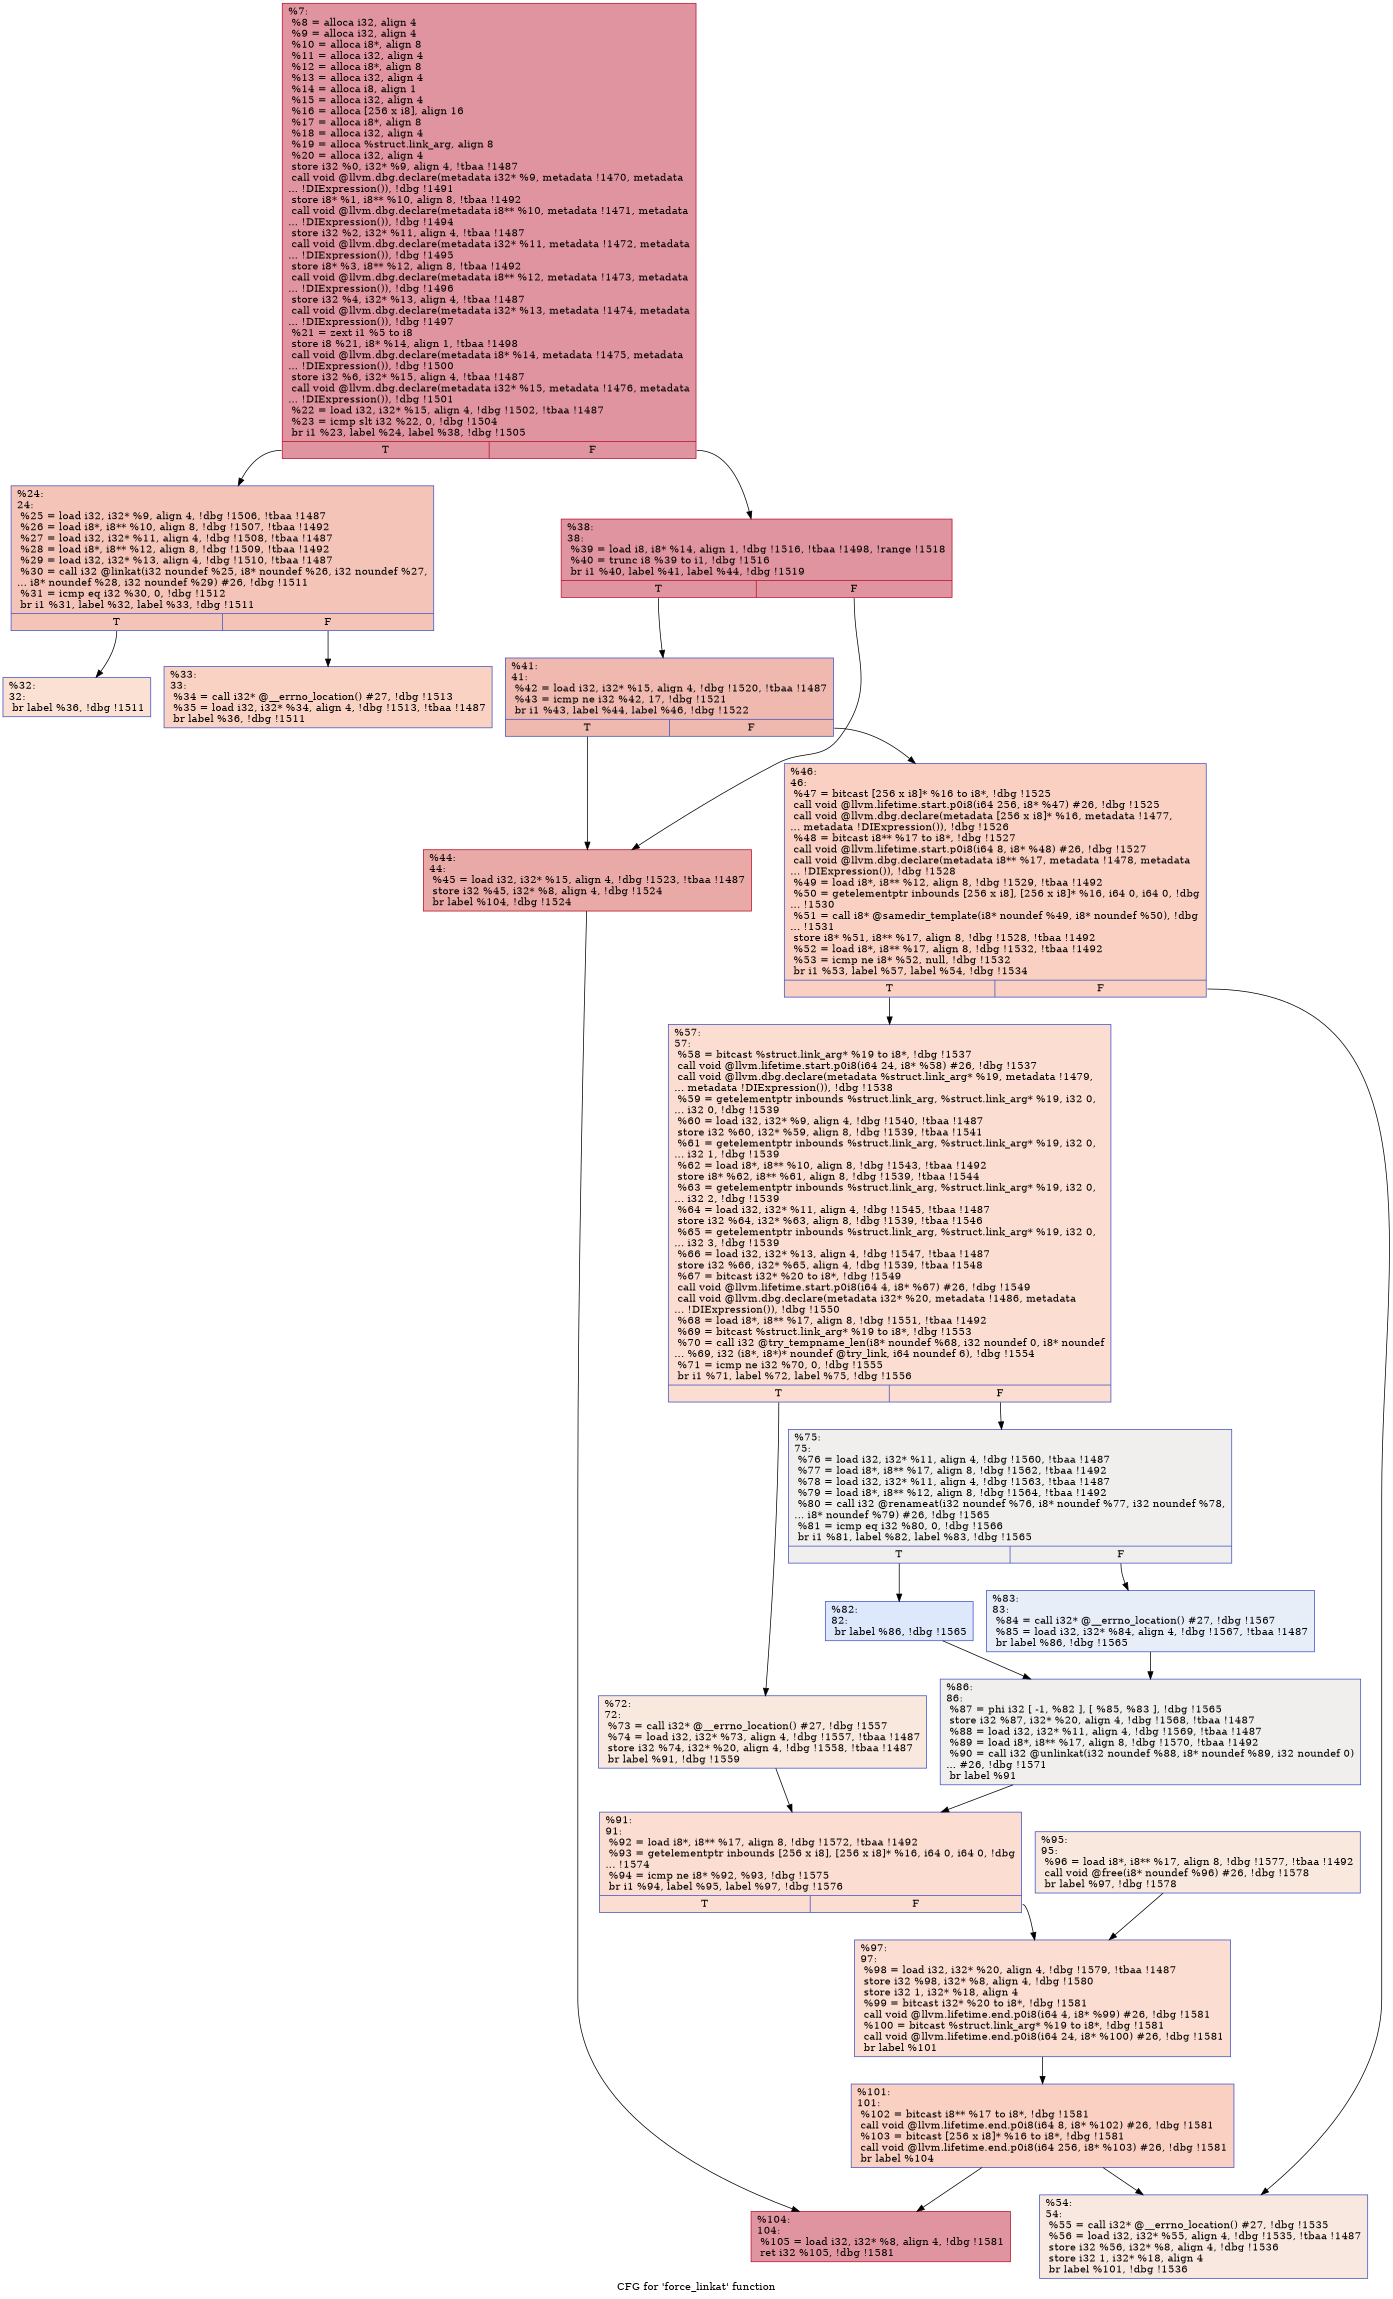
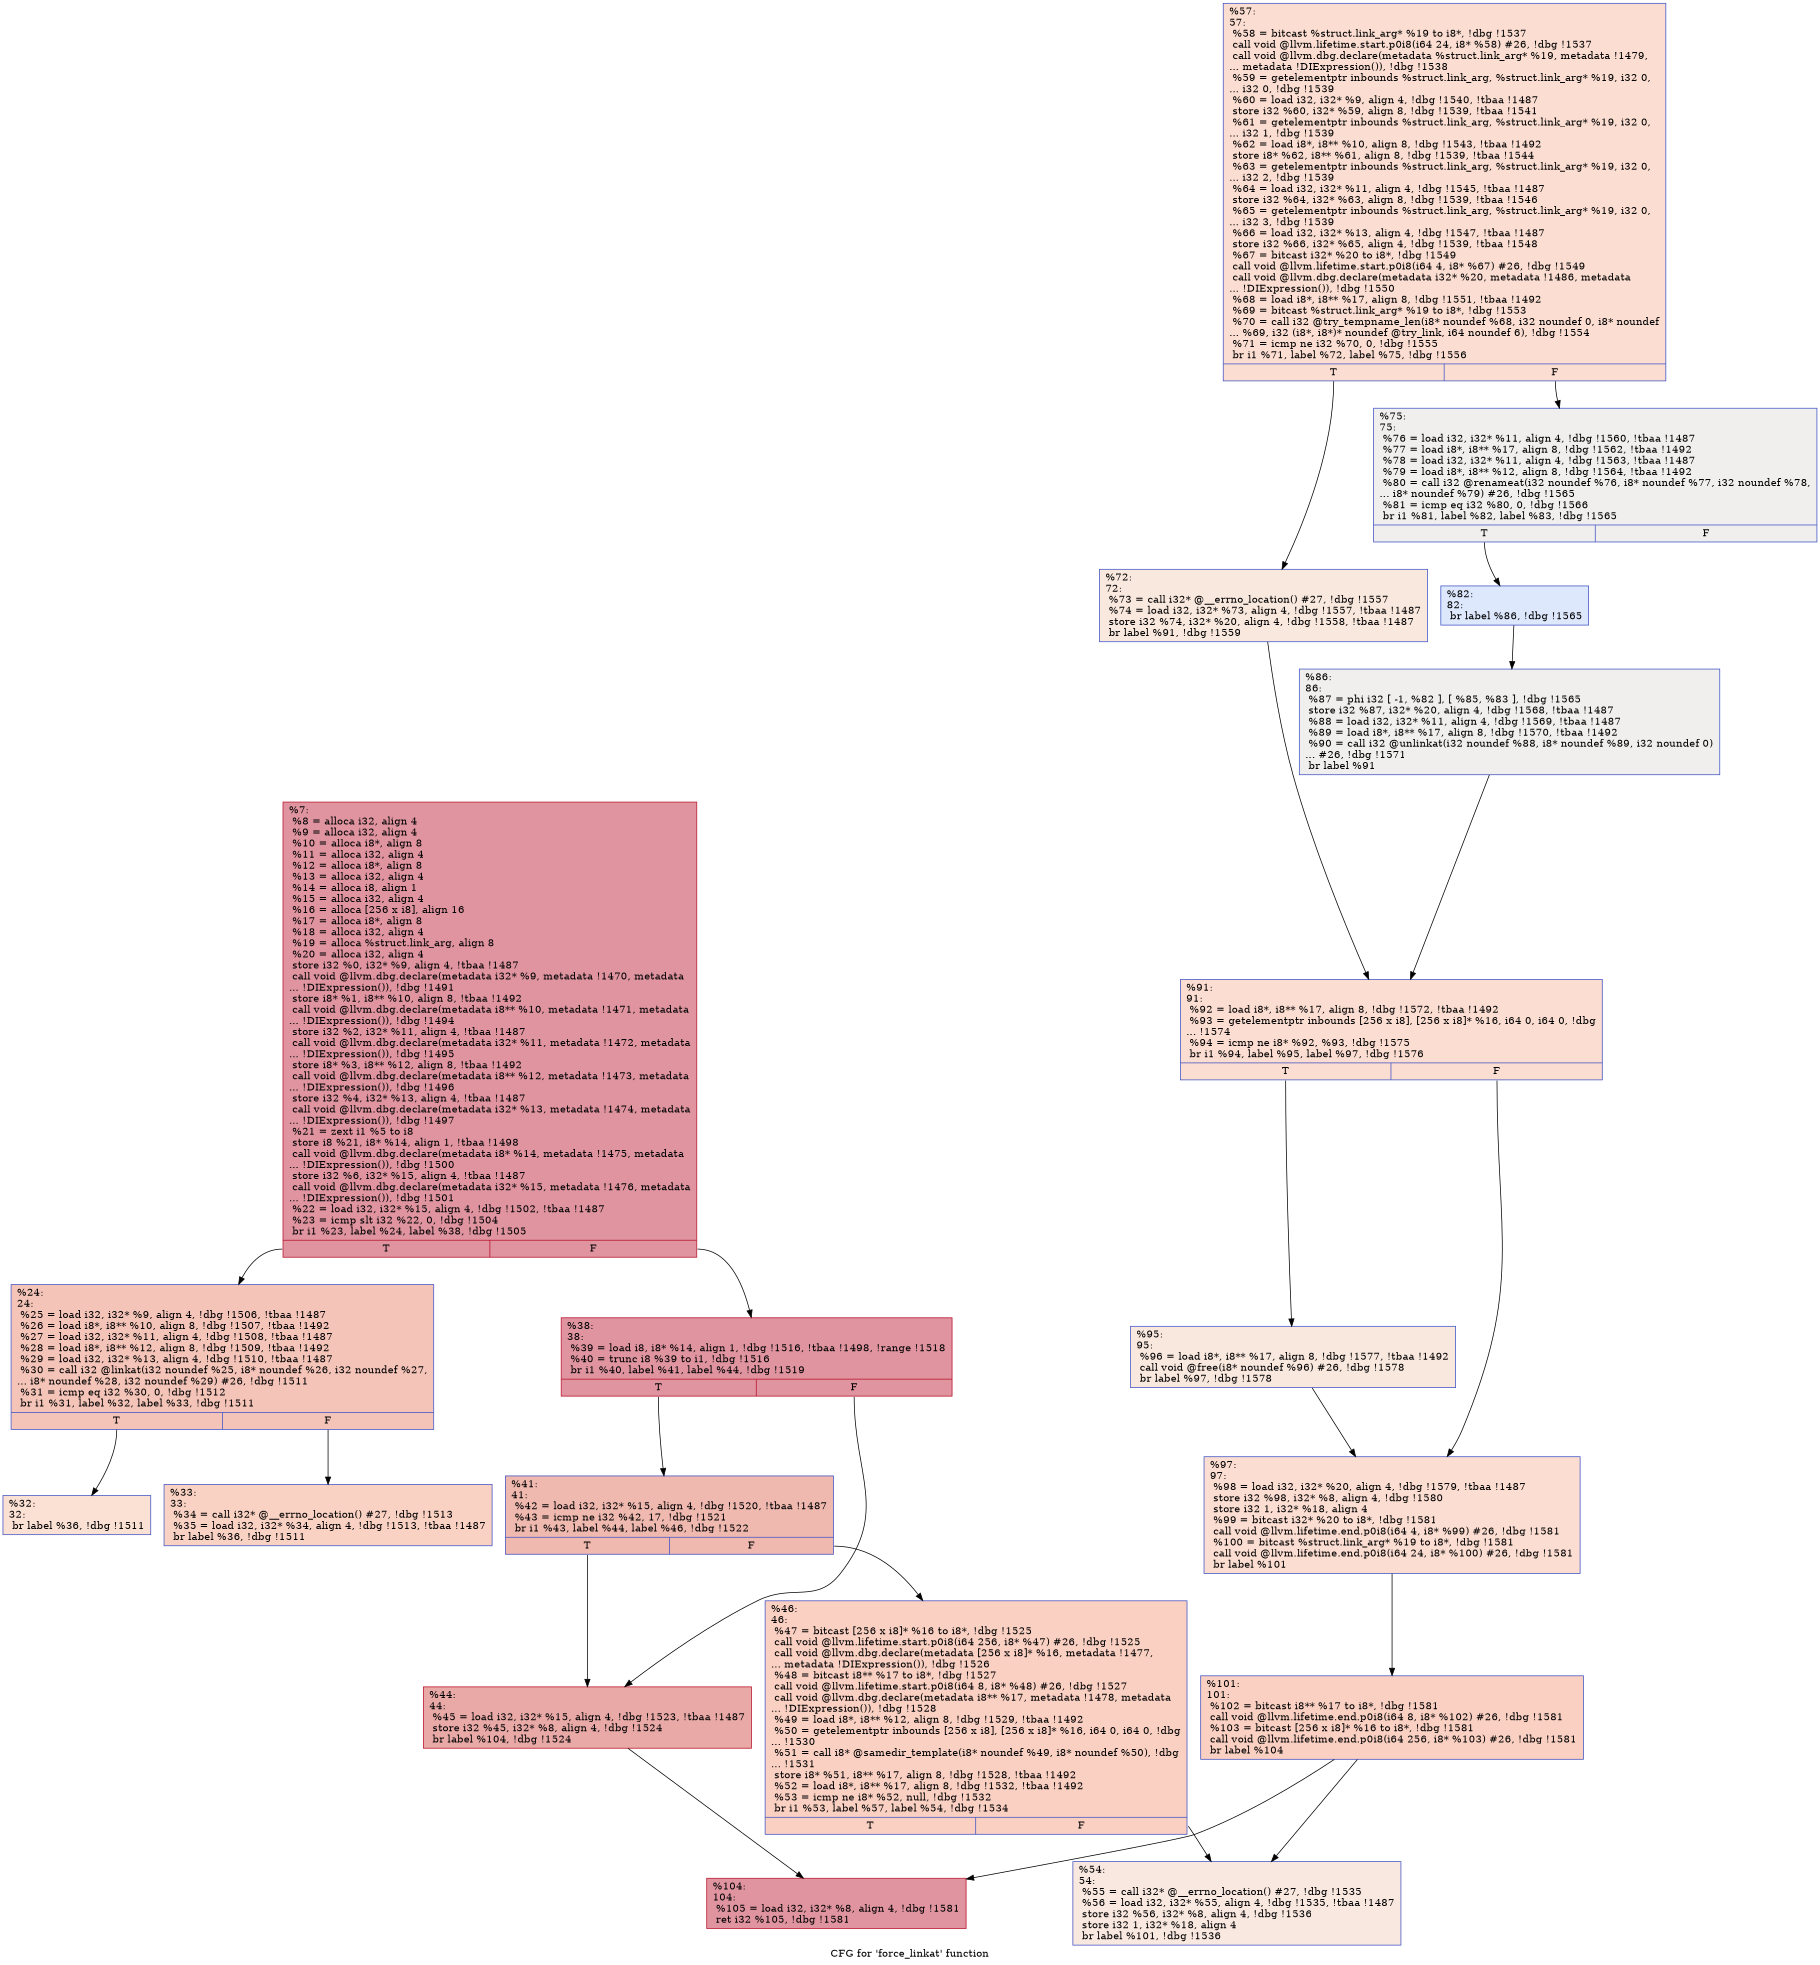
(890, 1007) -> none
none -> (1287, 1200)
(1150, 1621) -> none
